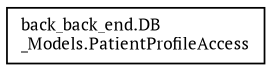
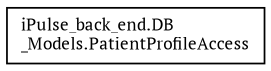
(136, 36) -> (136, 36)
